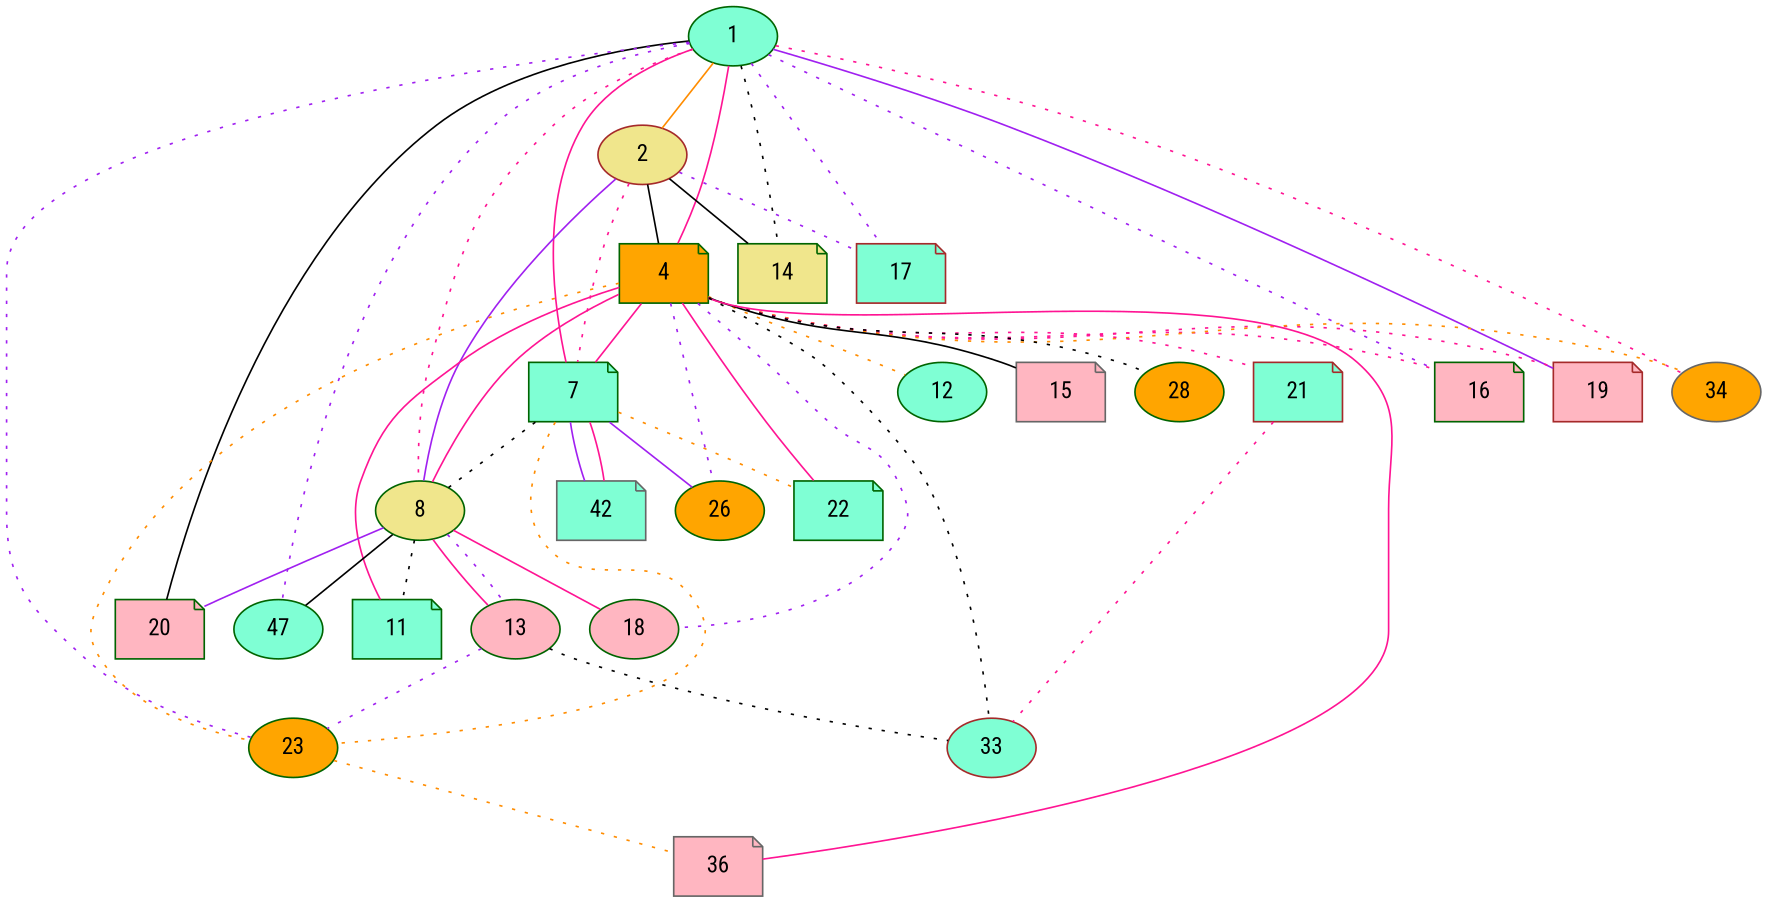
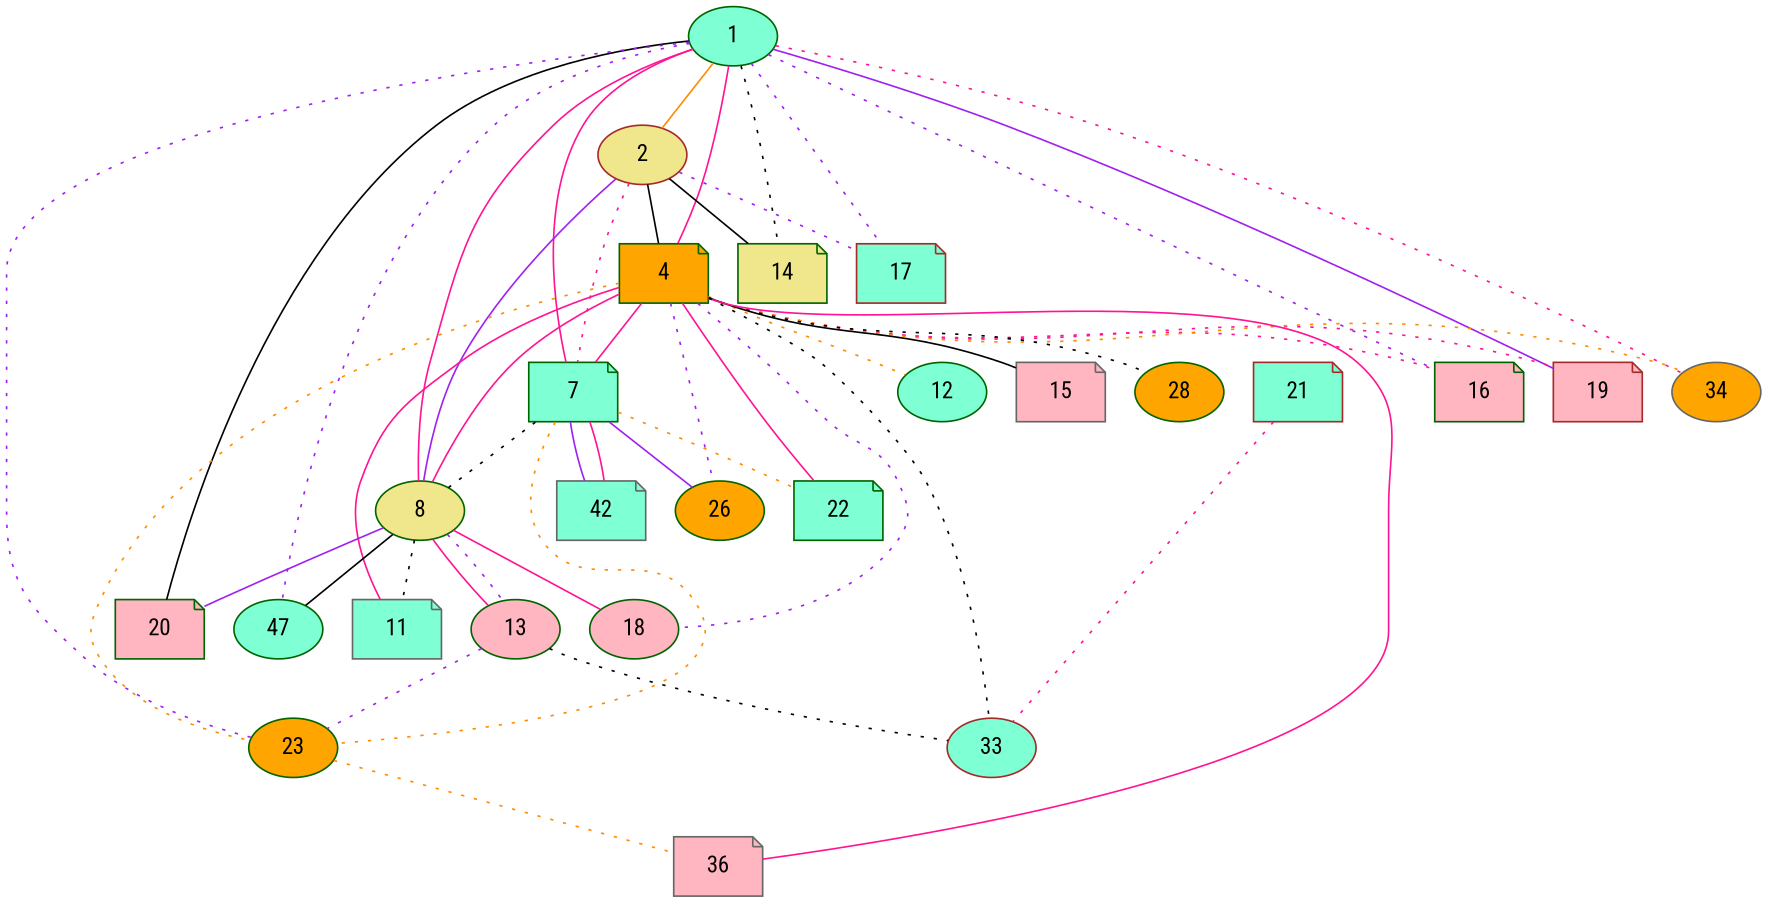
(481, 215) -> (481, 215)
(981, 333) -> none
(397, 629) -> (397, 629)
